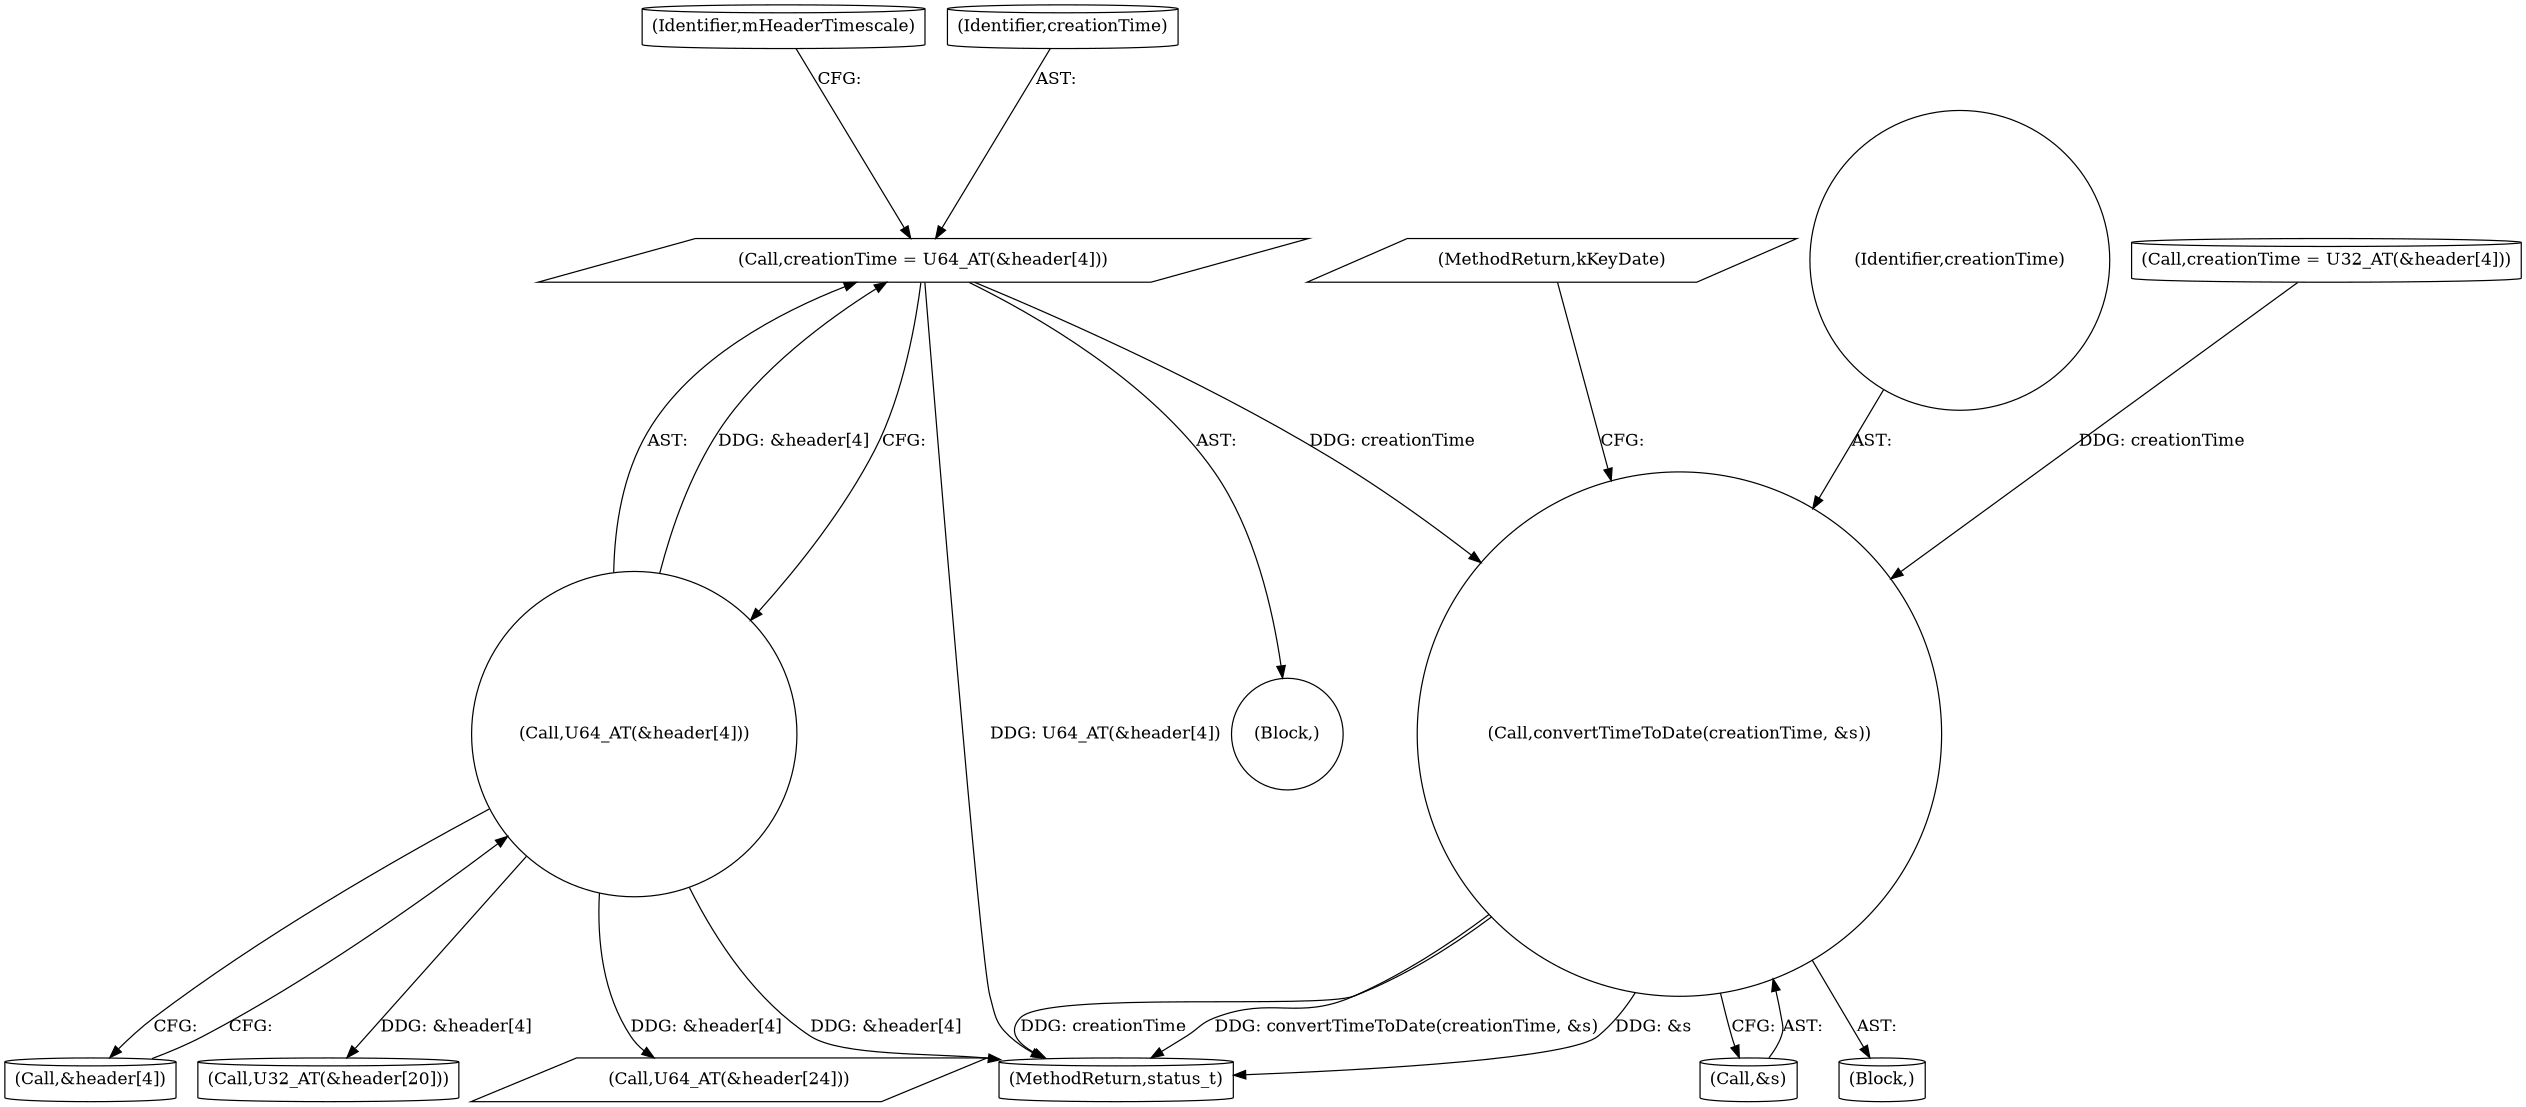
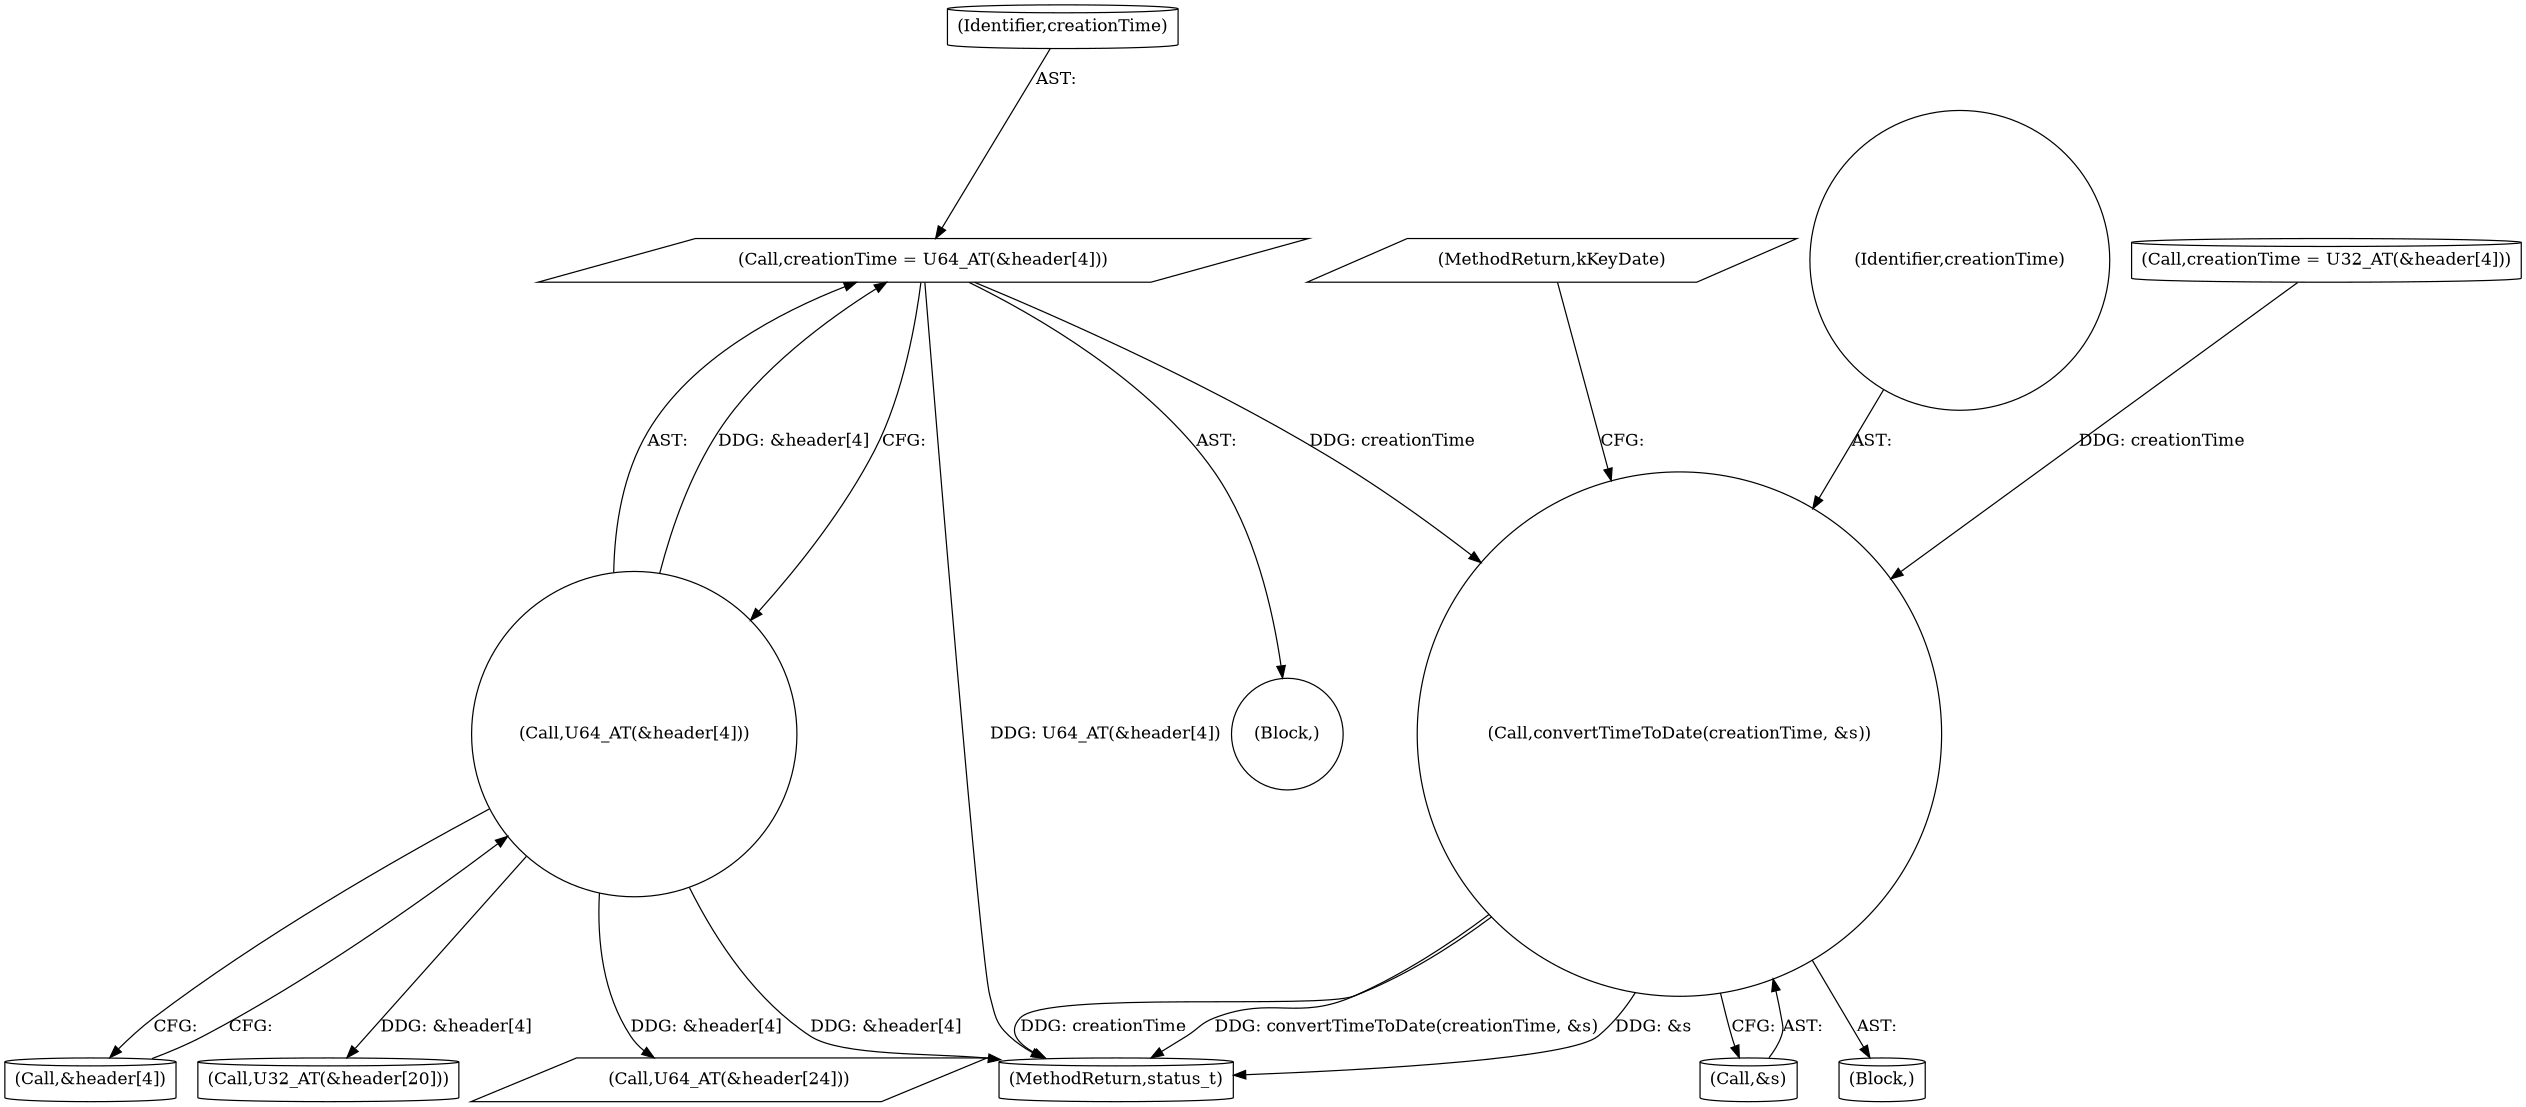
(784, 27) -> none
